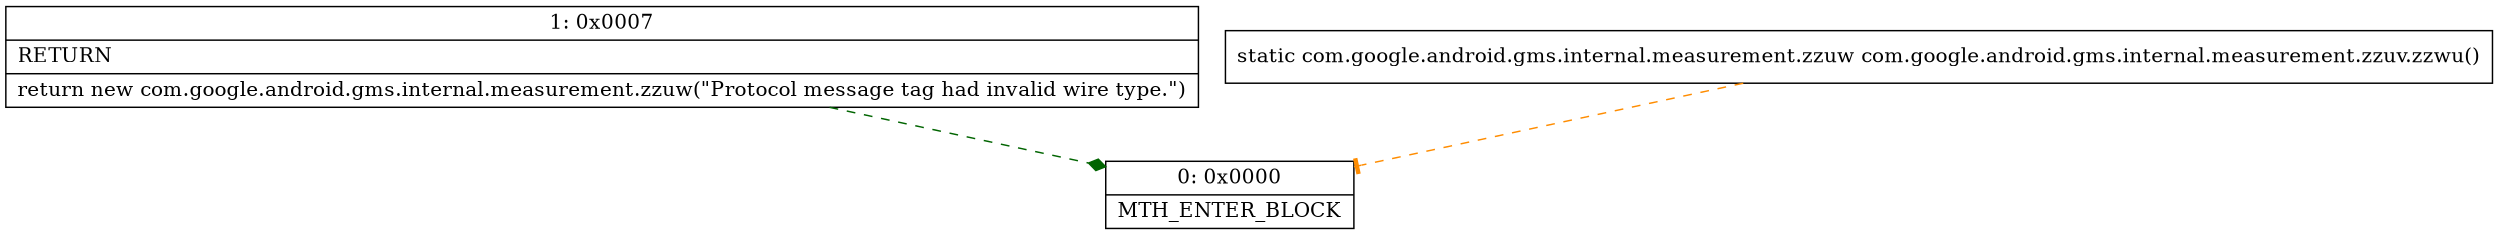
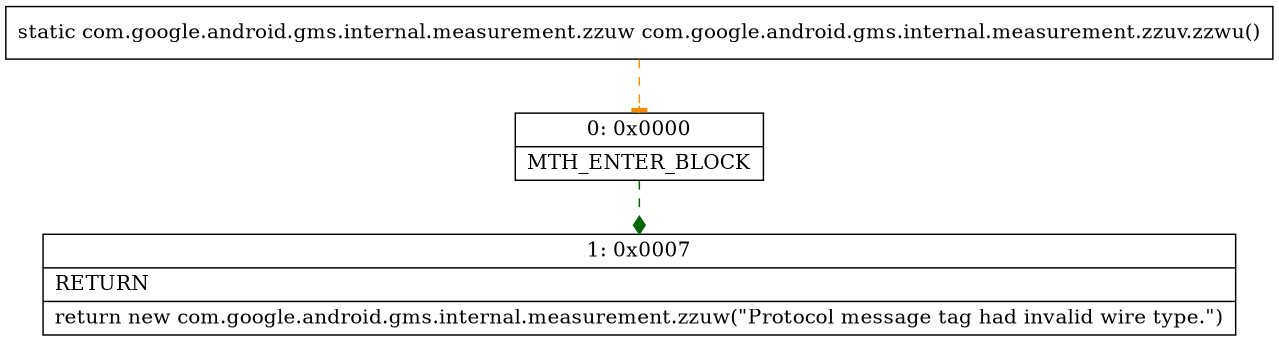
(959, 135) -> (639, 198)
